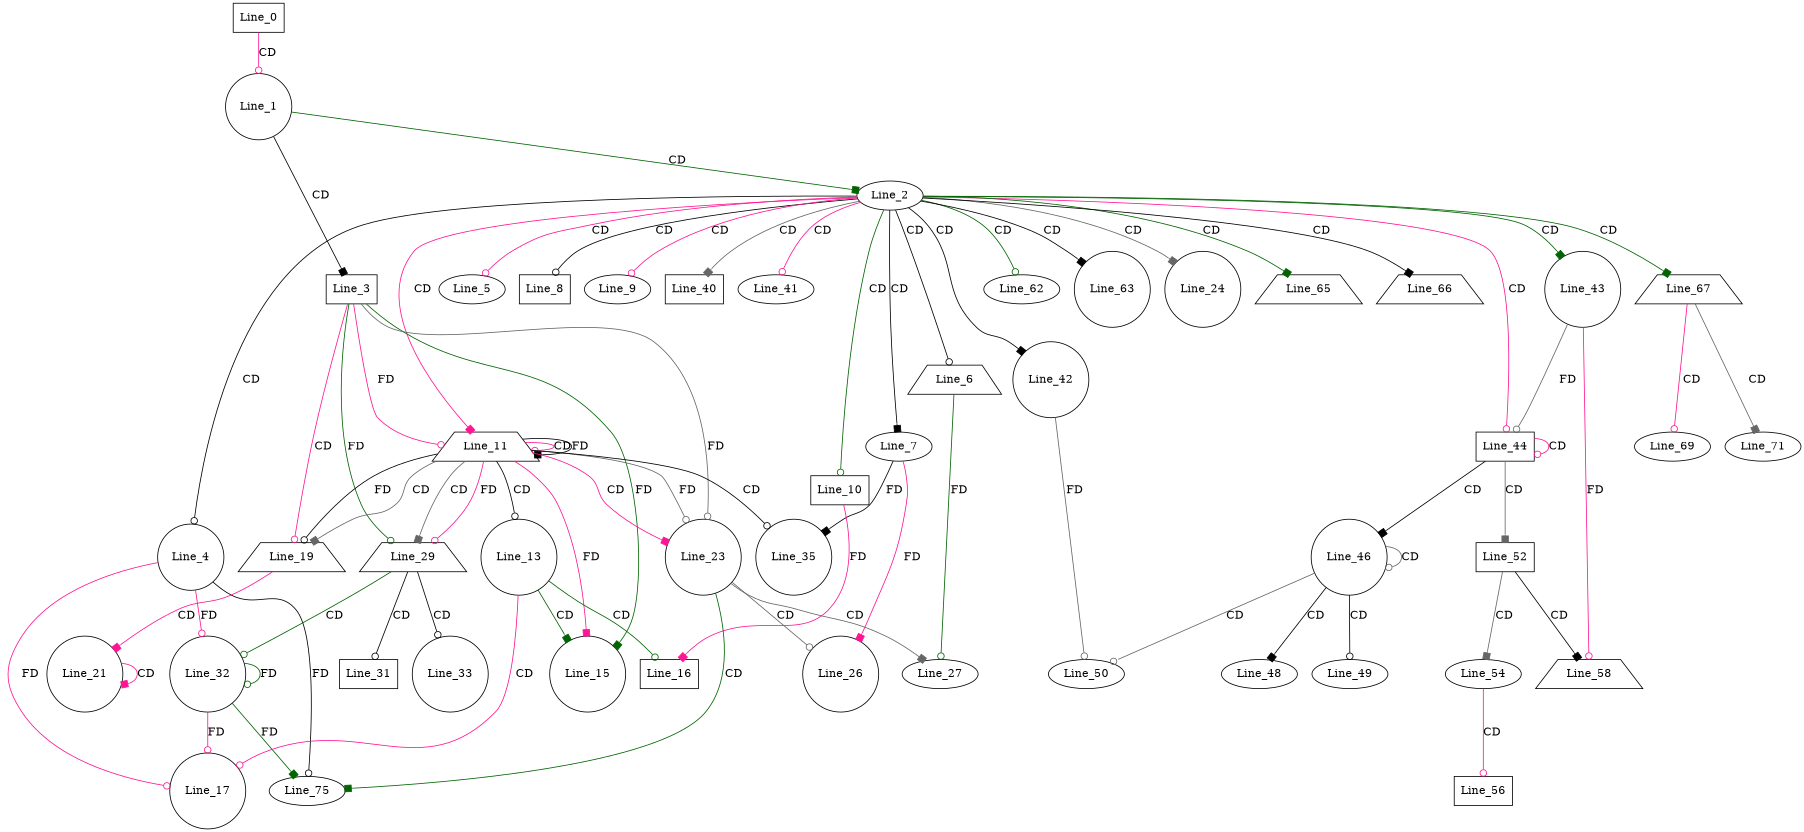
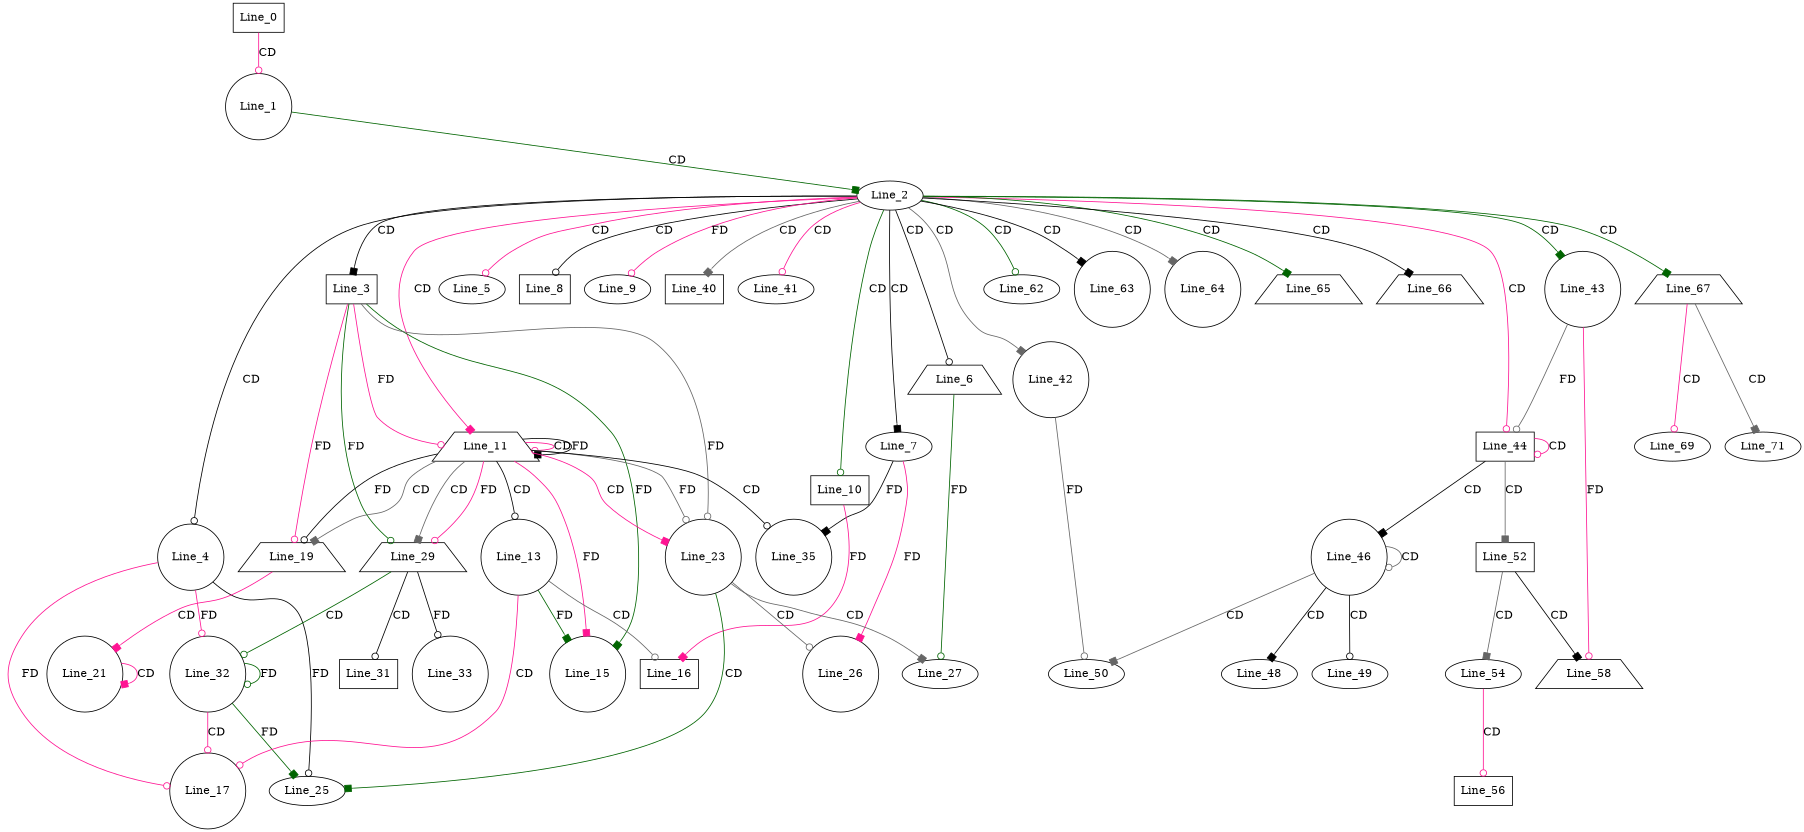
(307, 202) -> (591, 200)
(720, 231) -> (720, 231)
(953, 287) -> (953, 287)
(1203, 289) -> (1203, 289)
(323, 447) -> (323, 447)
(602, 615) -> (602, 615)
(442, 616) -> (442, 616)
(565, 616) -> (565, 616)
(1216, 616) -> (1216, 616)
(217, 733) -> (217, 733)
(307, 791) -> (307, 791)
